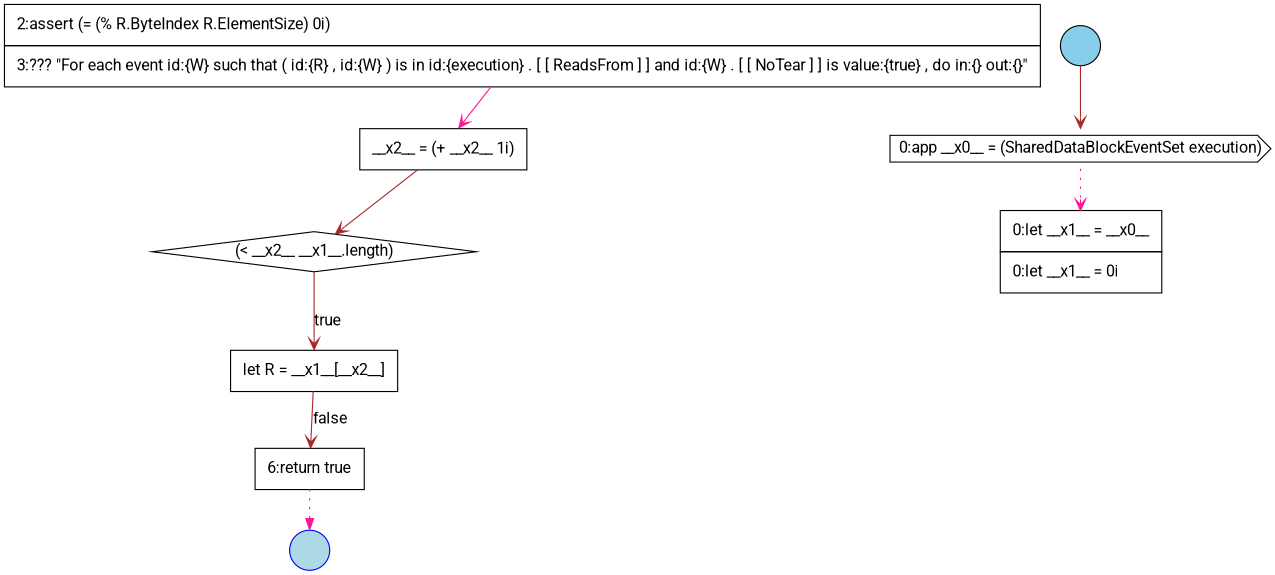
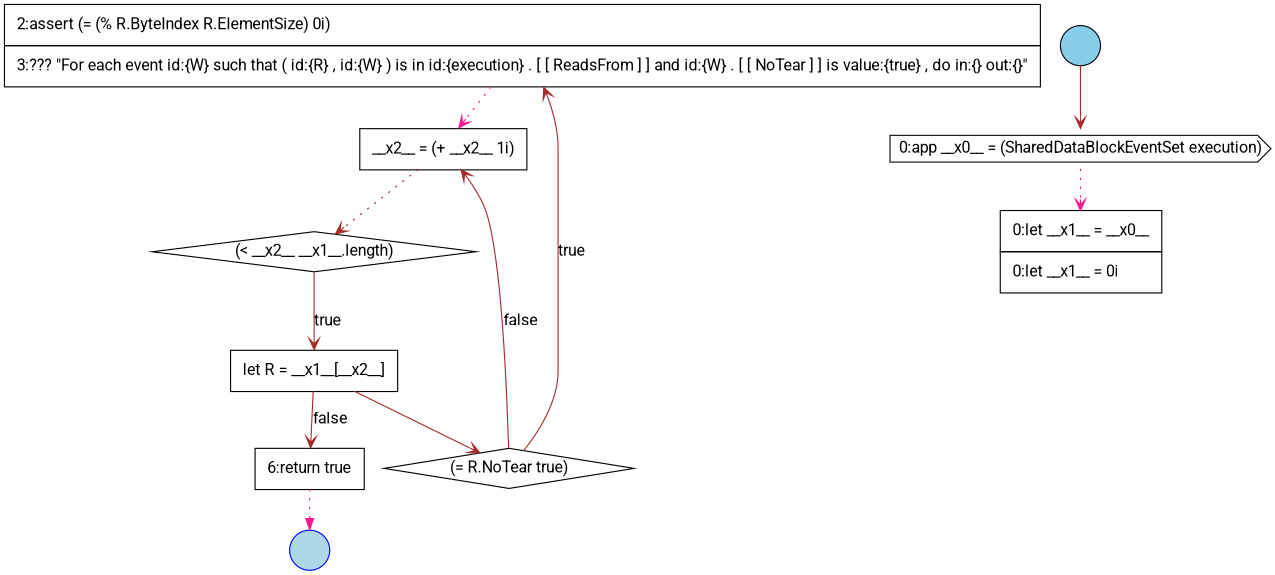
(478, 103) -> (478, 103)
(381, 198) -> (381, 198)
none -> (509, 468)
